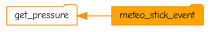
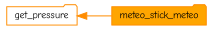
(158, 16) -> (159, 16)
